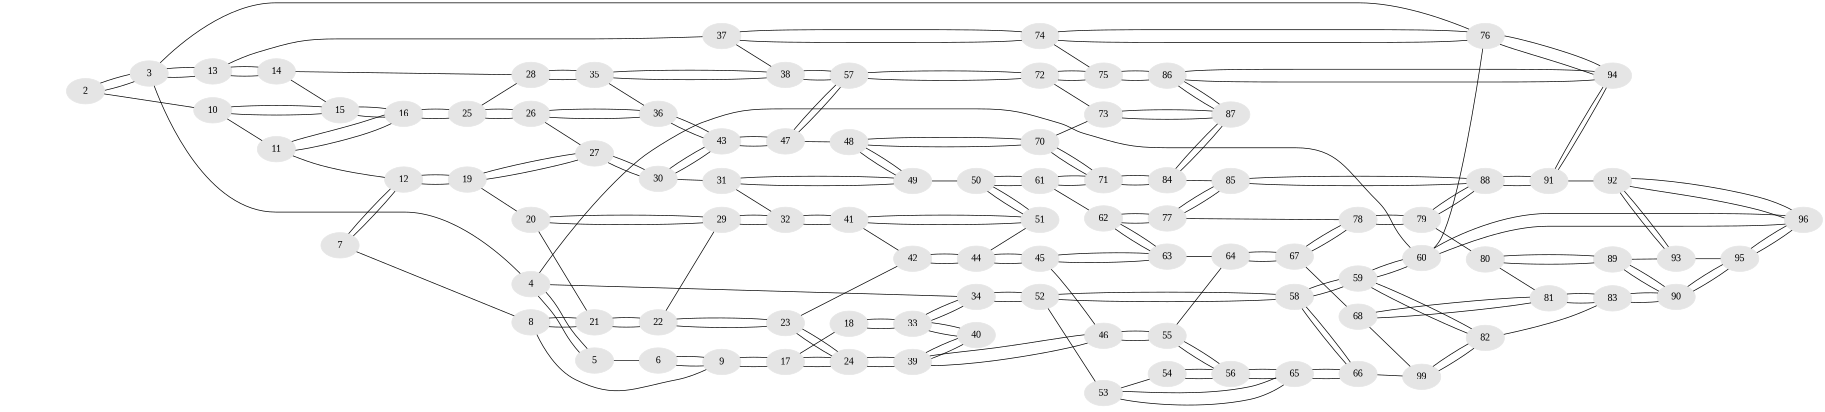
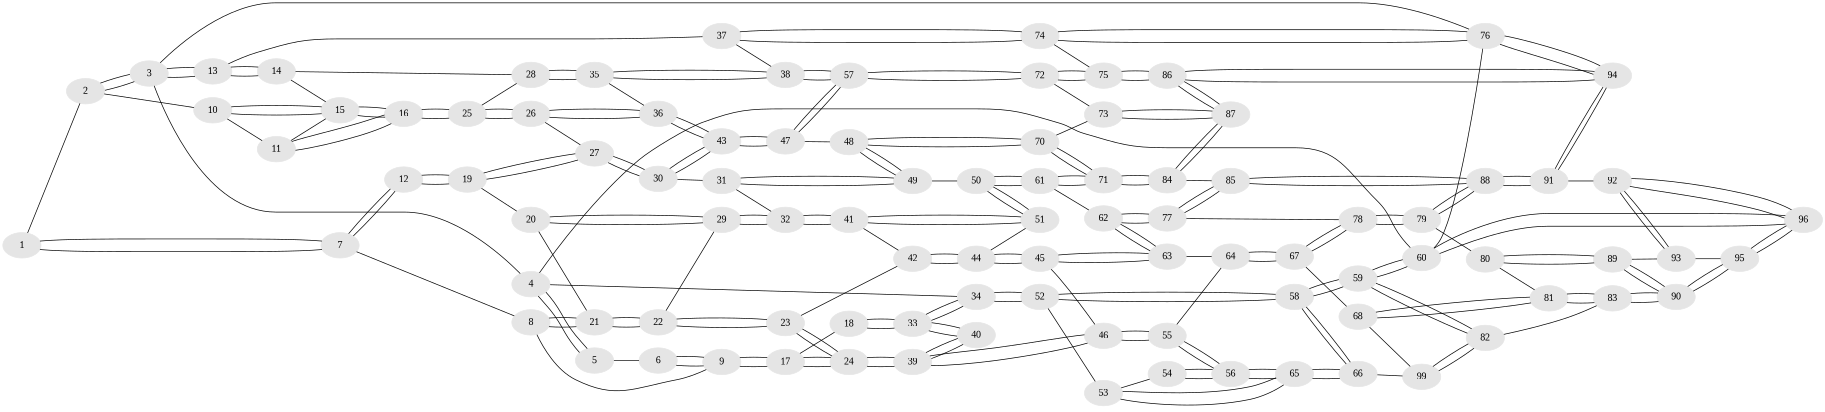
(338, 170) -> (308, 130)
none -> (22, 245)
